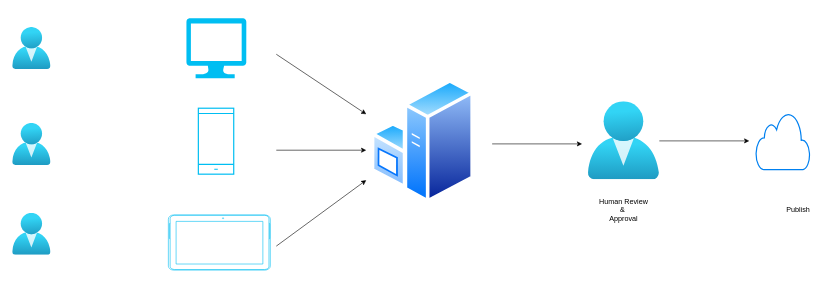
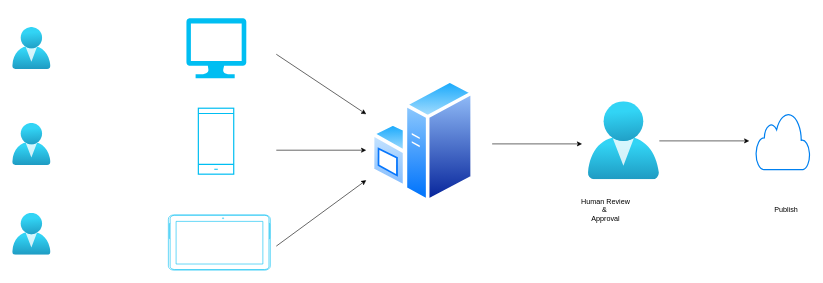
(624, 210) -> (606, 210)
(798, 210) -> (786, 210)
